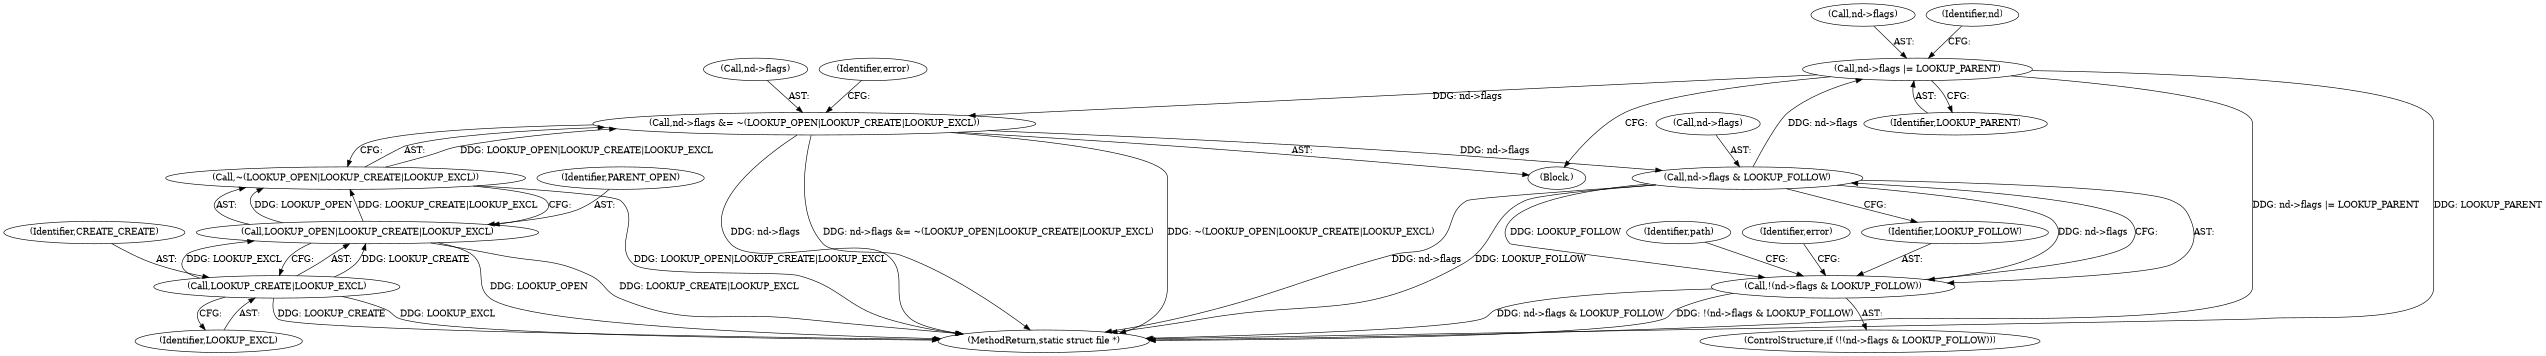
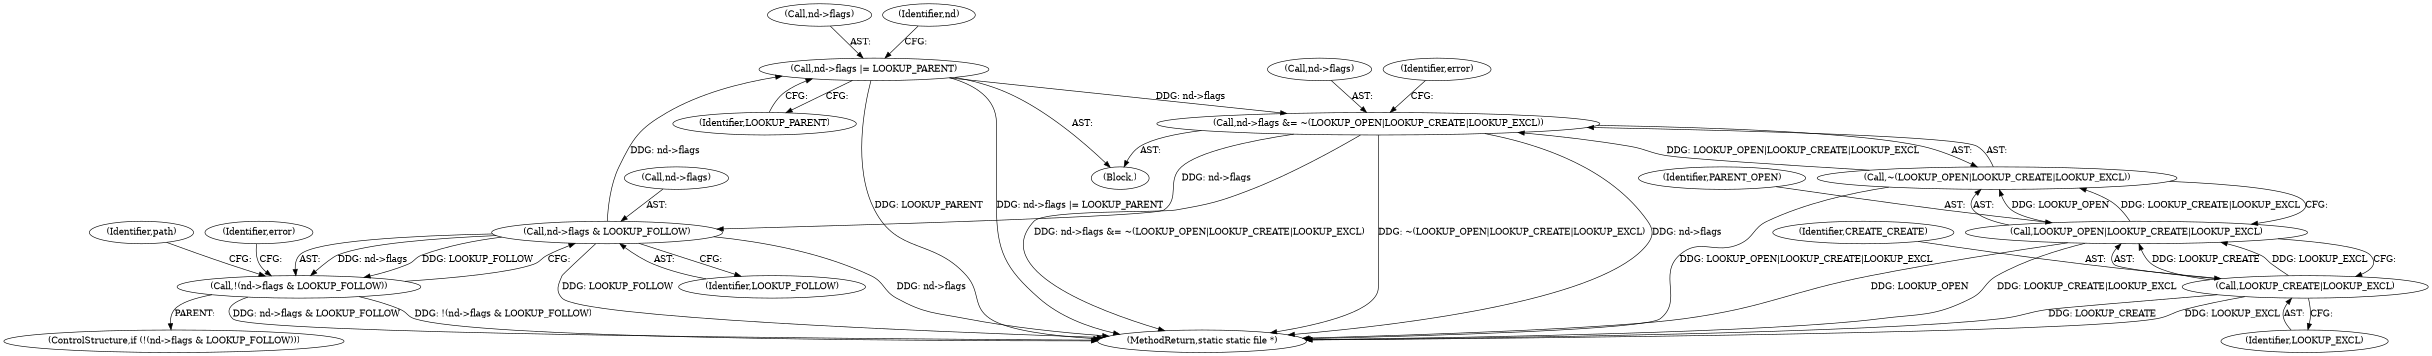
(1927, 97) -> (798, 97)
(1638, 124) -> (1084, 124)
(373, 151) -> (1963, 151)
(1897, 258) -> (664, 268)
(1874, 314) -> (196, 314)
(1044, 341) -> (1202, 341)
